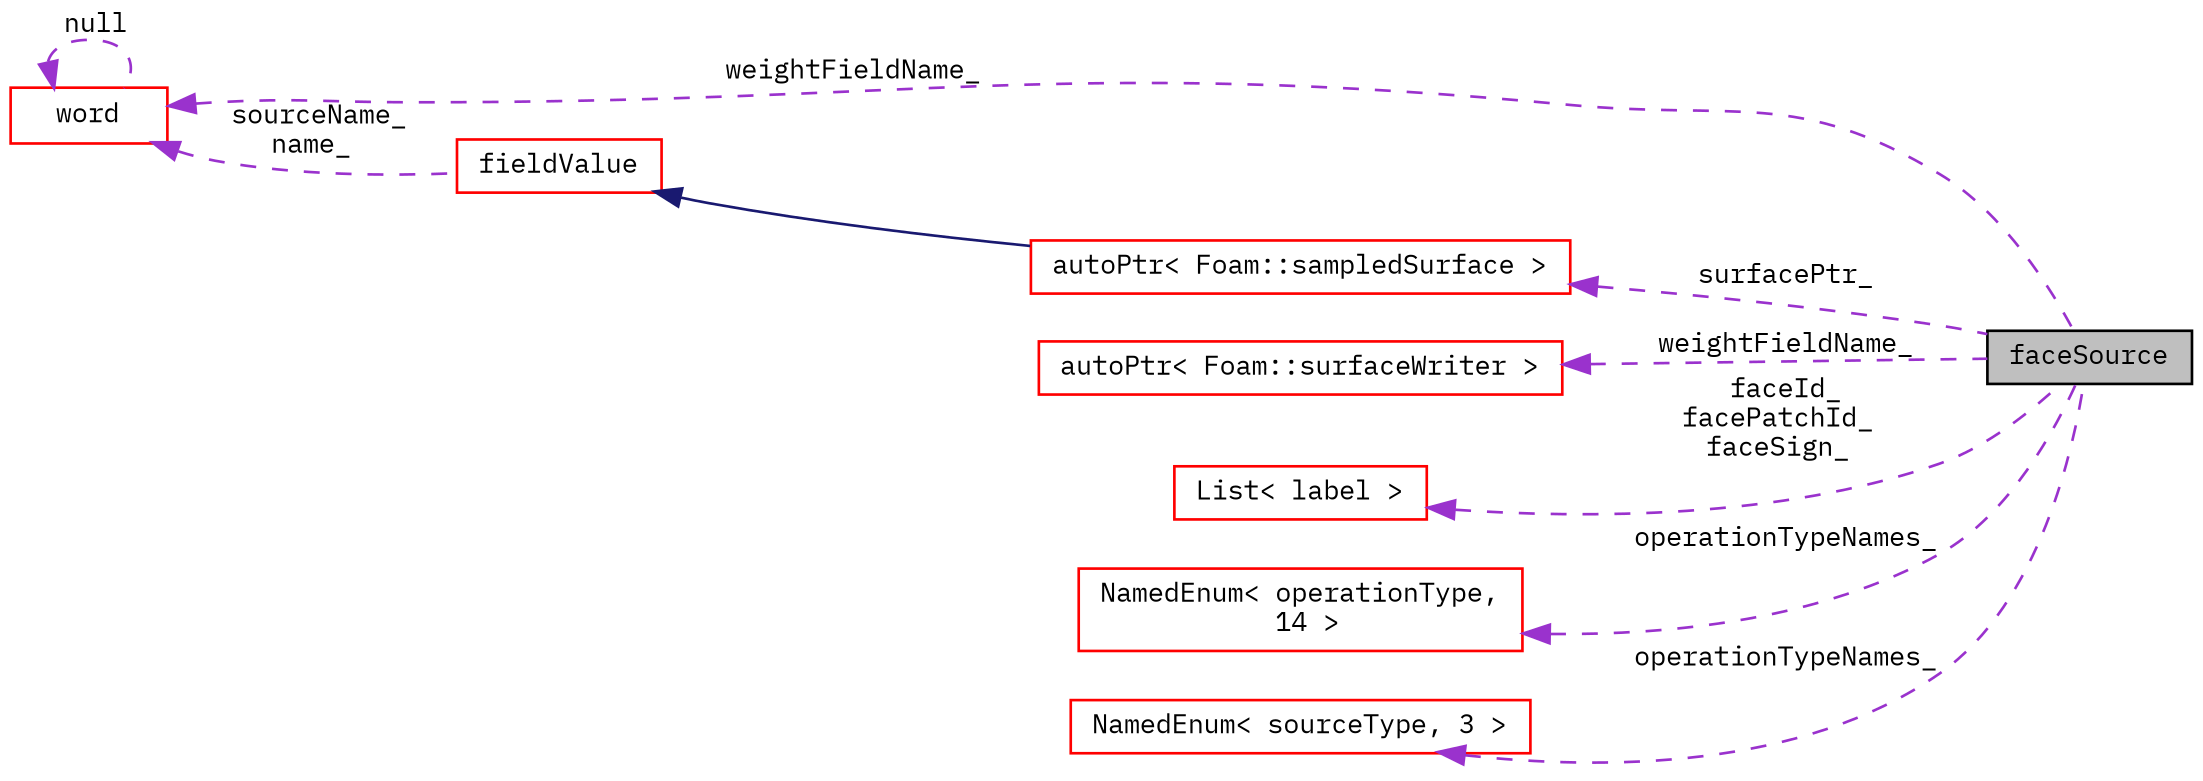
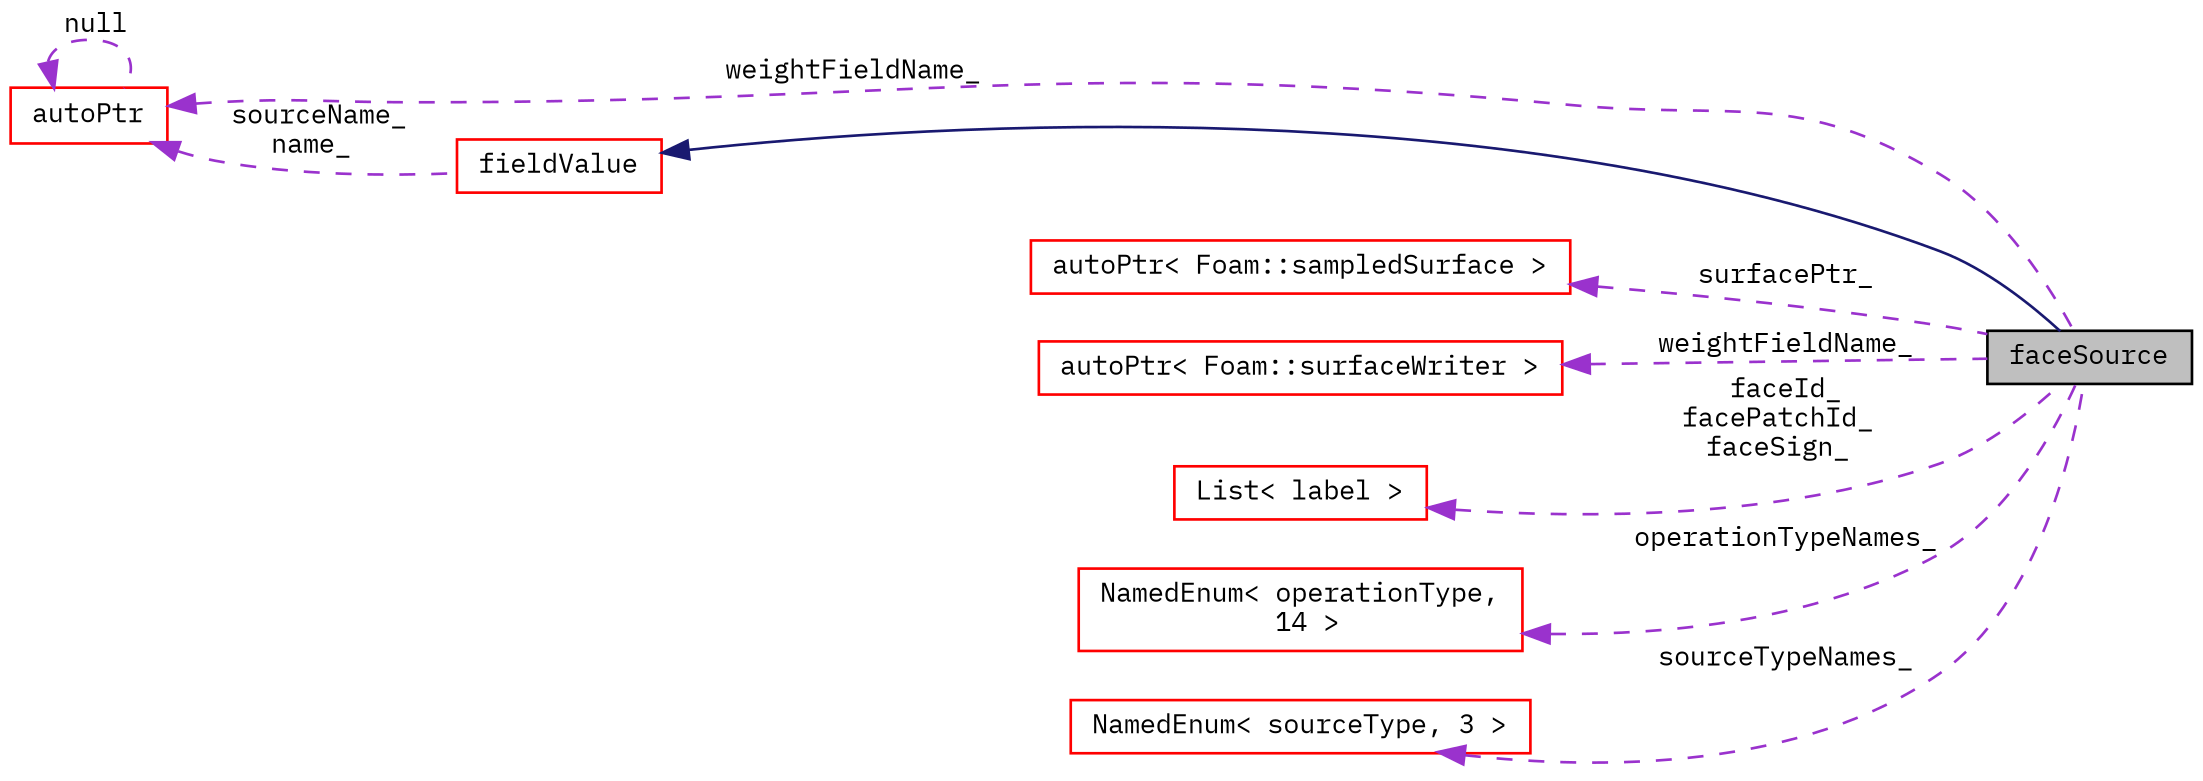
(89, 116) -> (89, 116)
(855, 226) -> (1393, 139)
(1779, 659) -> (1779, 659)
